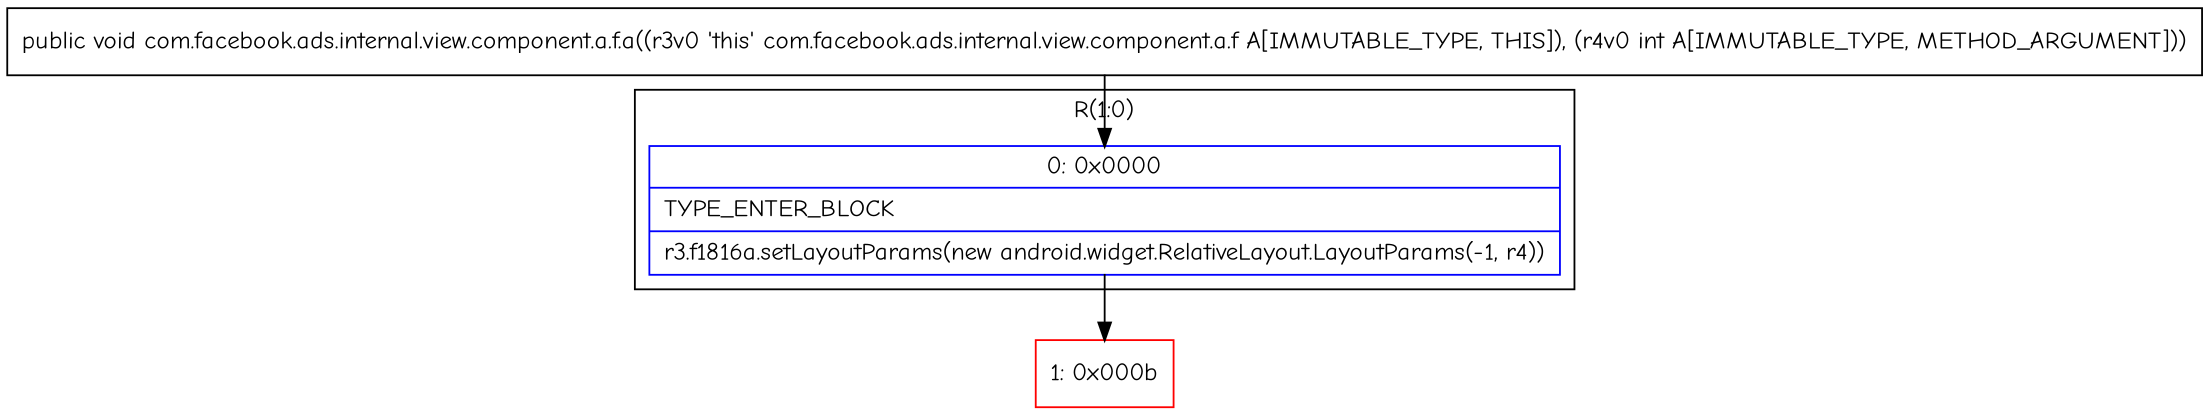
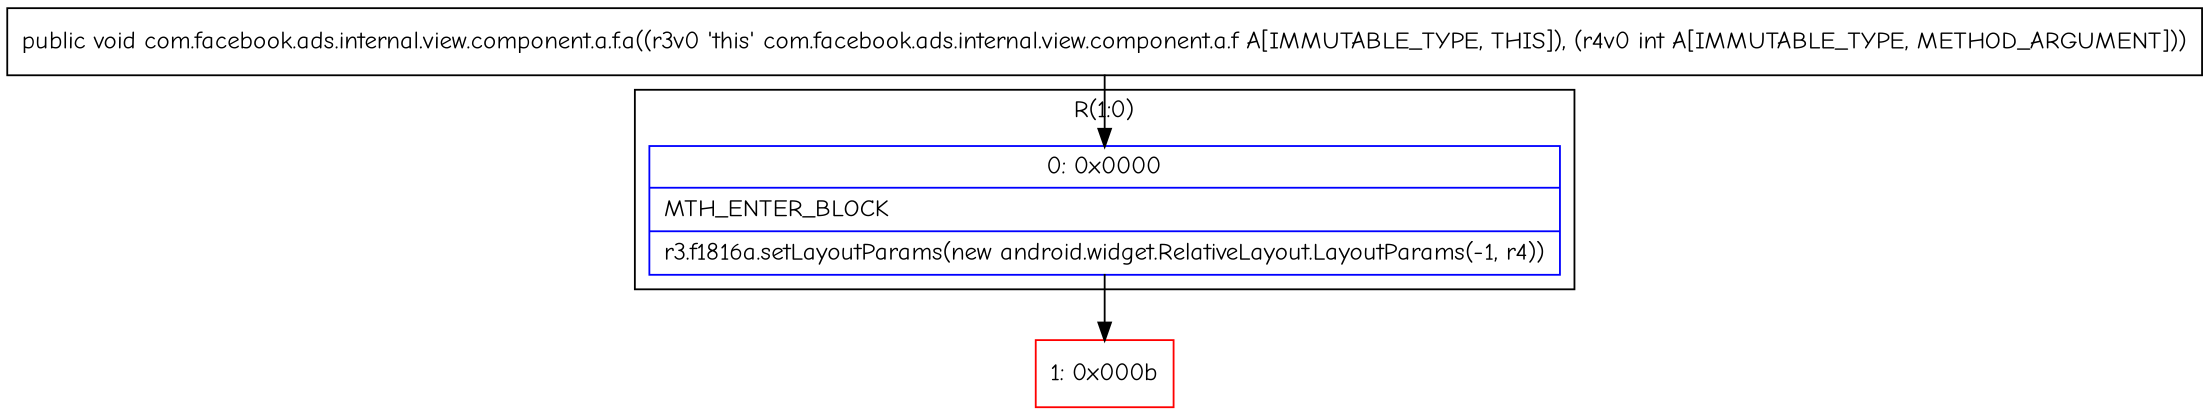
(779, 209) -> (776, 209)
